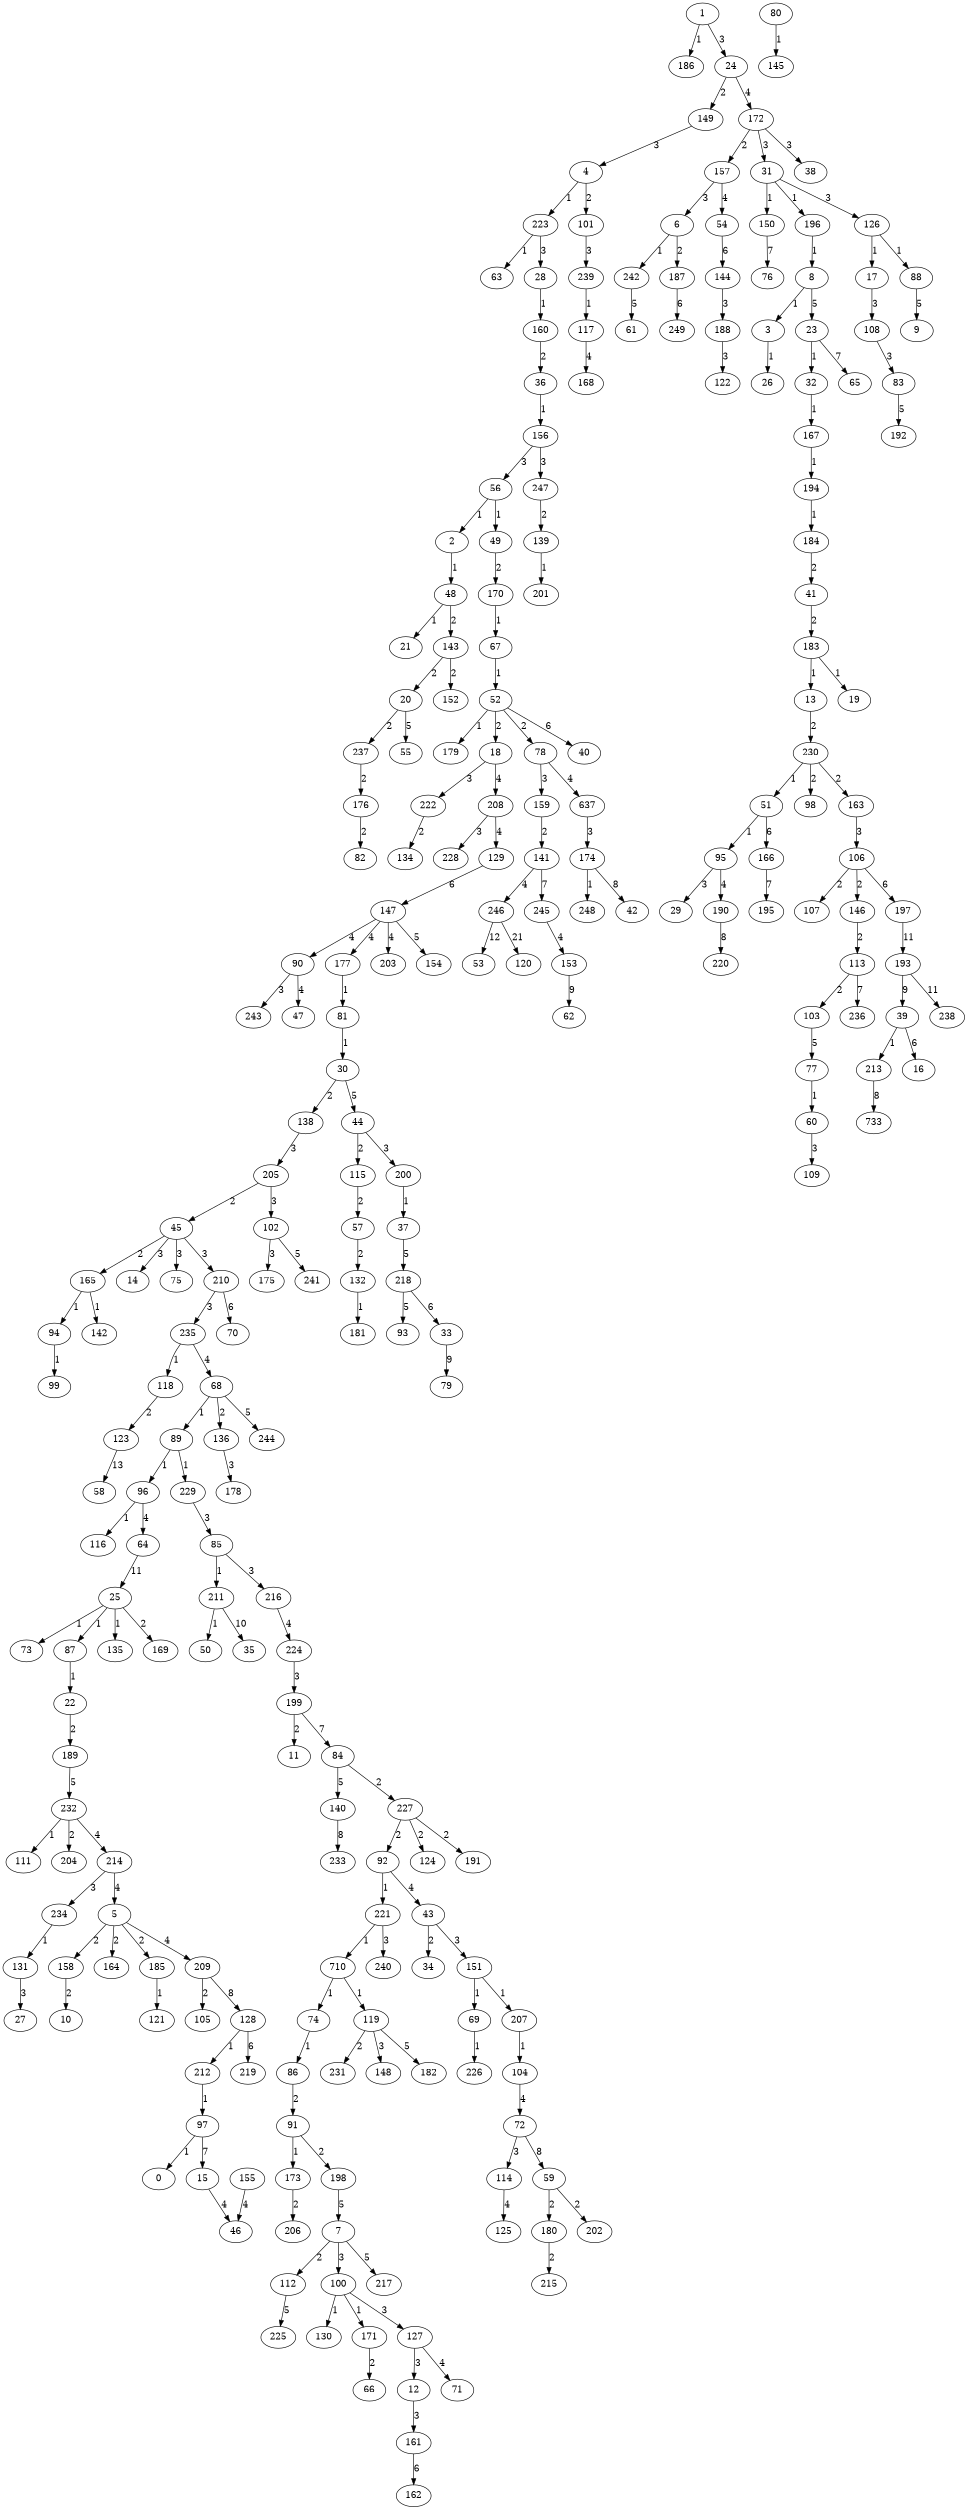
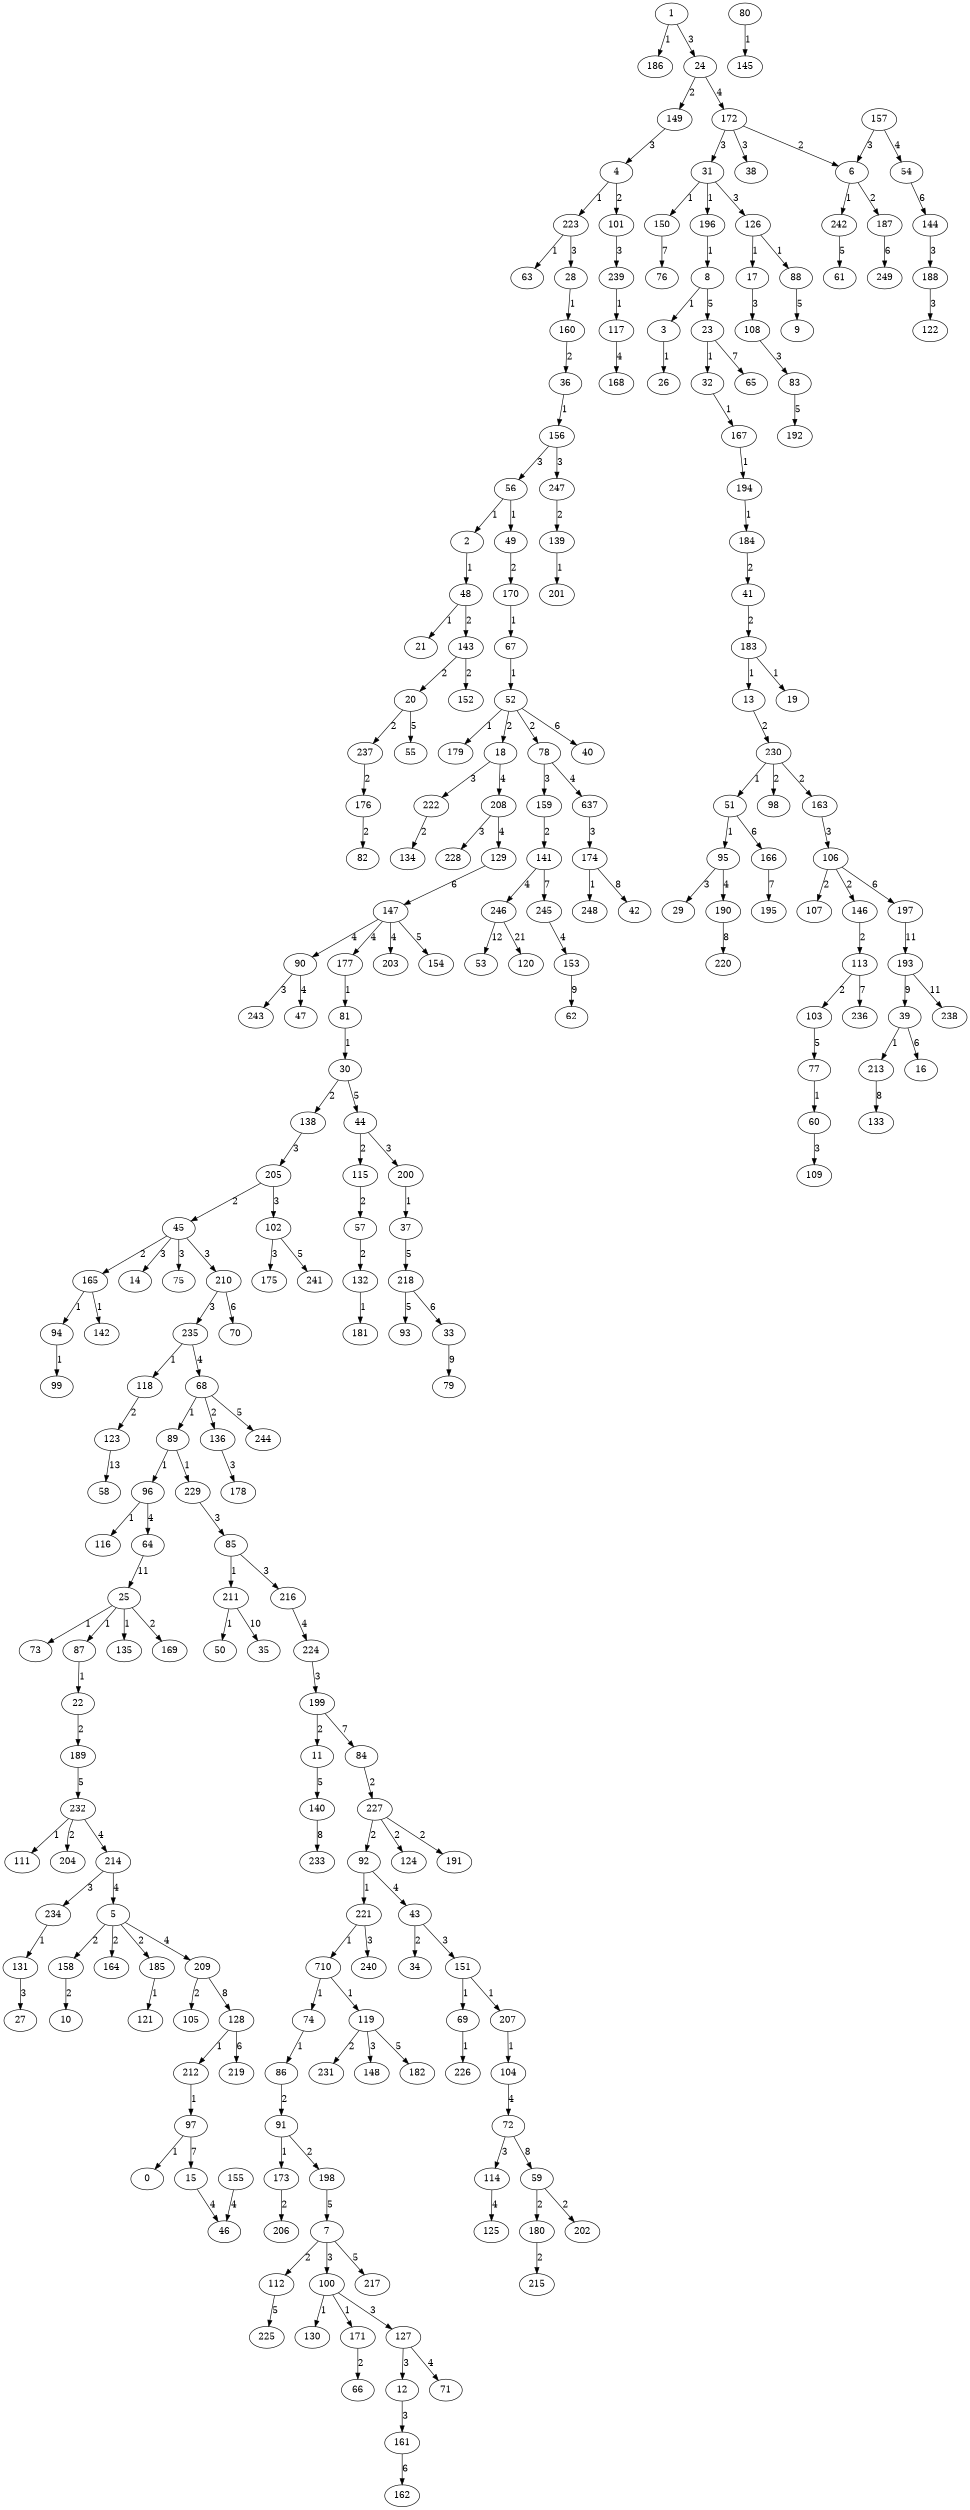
(741, 143) -> (788, 145)
(874, 1123) -> (876, 1123)
(338, 1780) -> (317, 1780)
